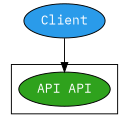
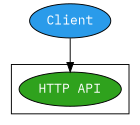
(65, 89) -> (70, 89)
